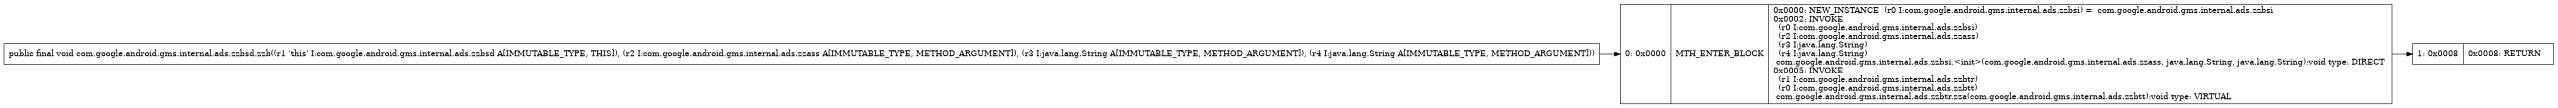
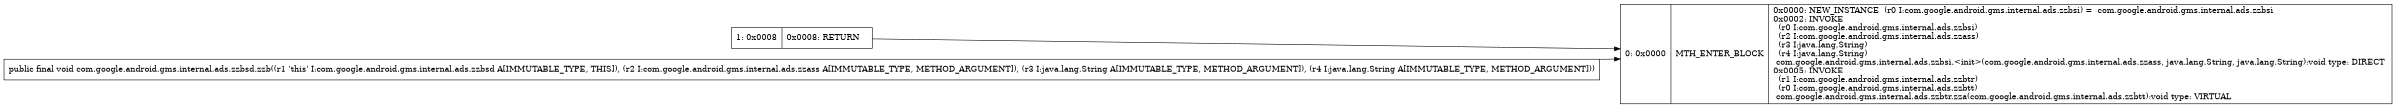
(2399, 54) -> (1243, 44)
